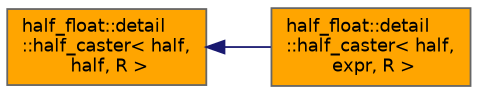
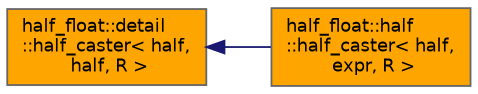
(371, 47) -> (371, 47)
